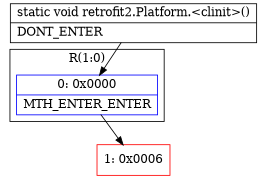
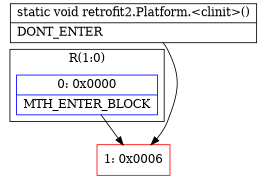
(113, 55) -> (177, 91)
(87, 104) -> (87, 104)
